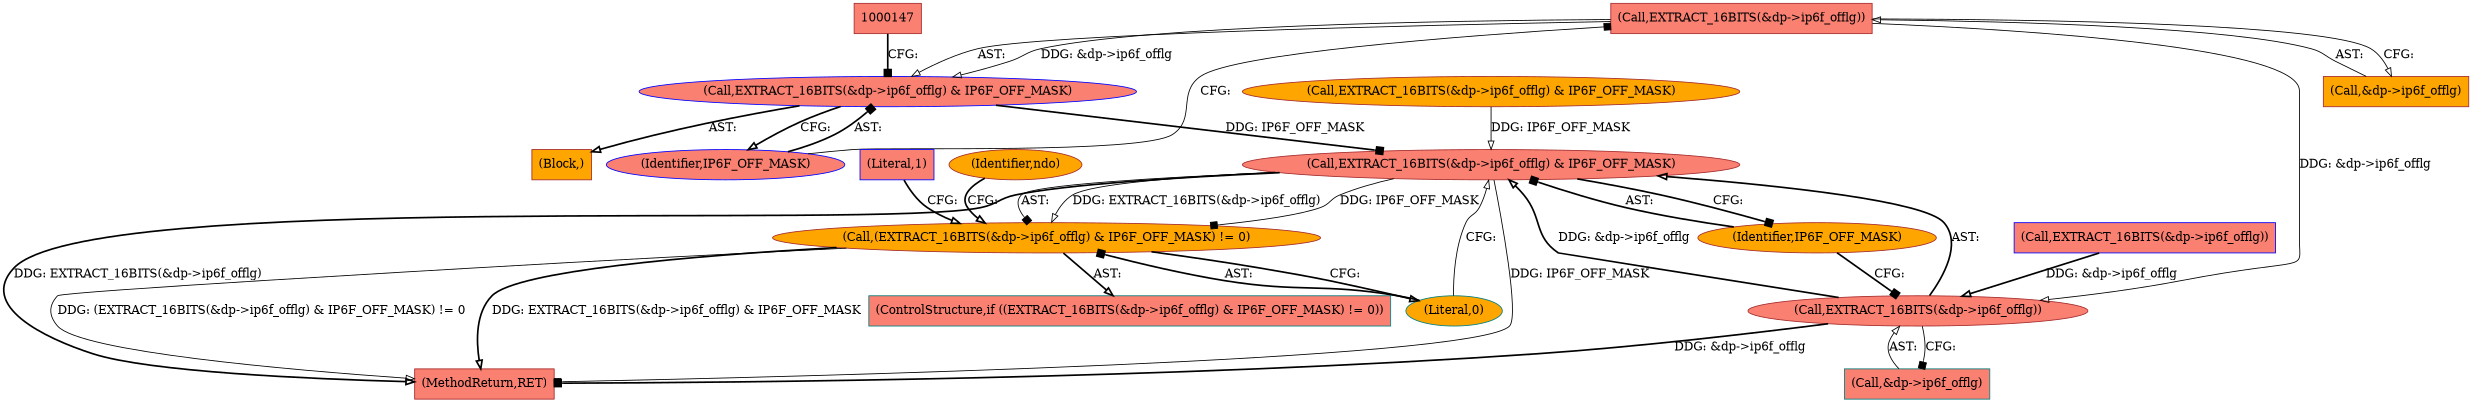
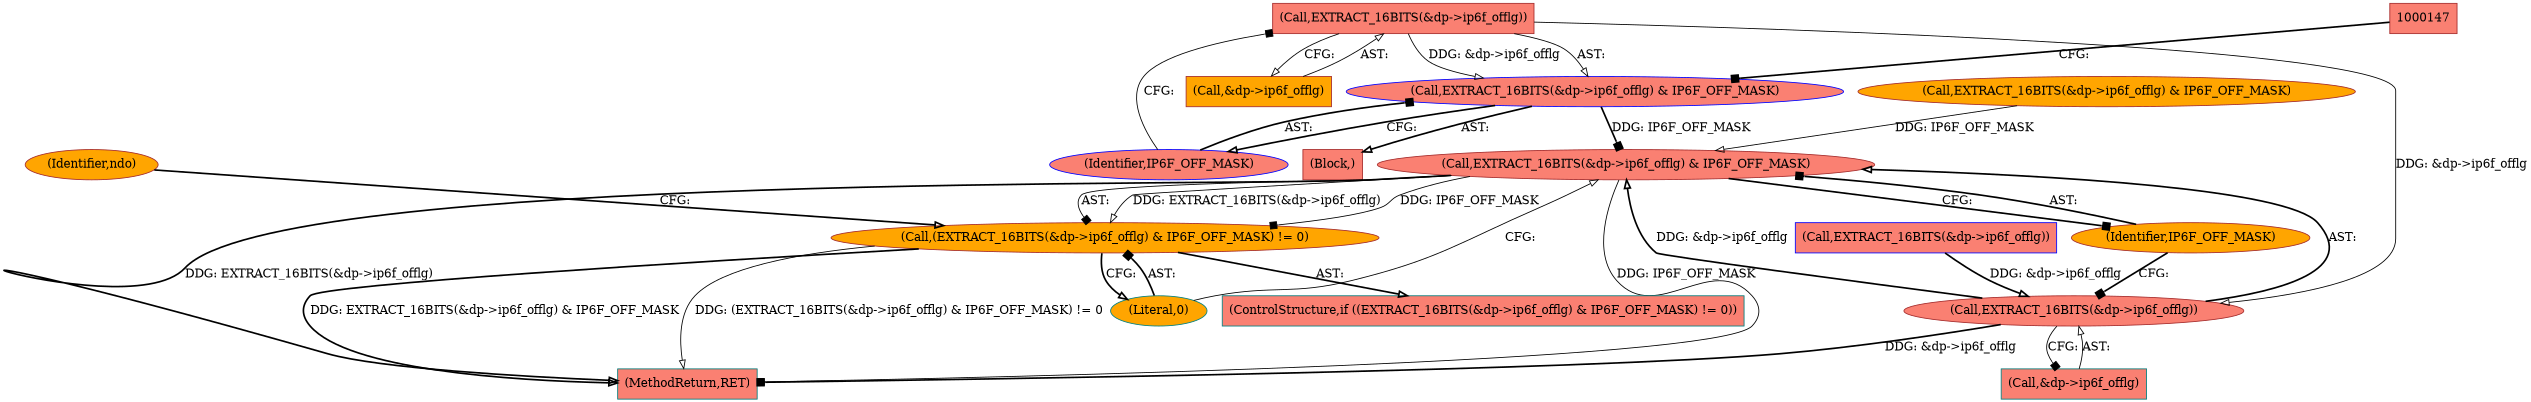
(562, 165) -> (1333, 165)
(897, 165) -> none
(484, 384) -> (687, 384)
